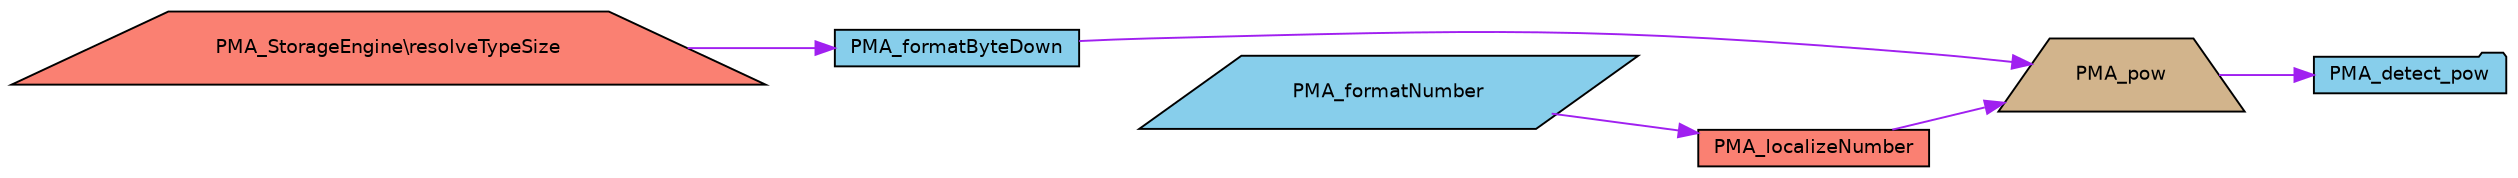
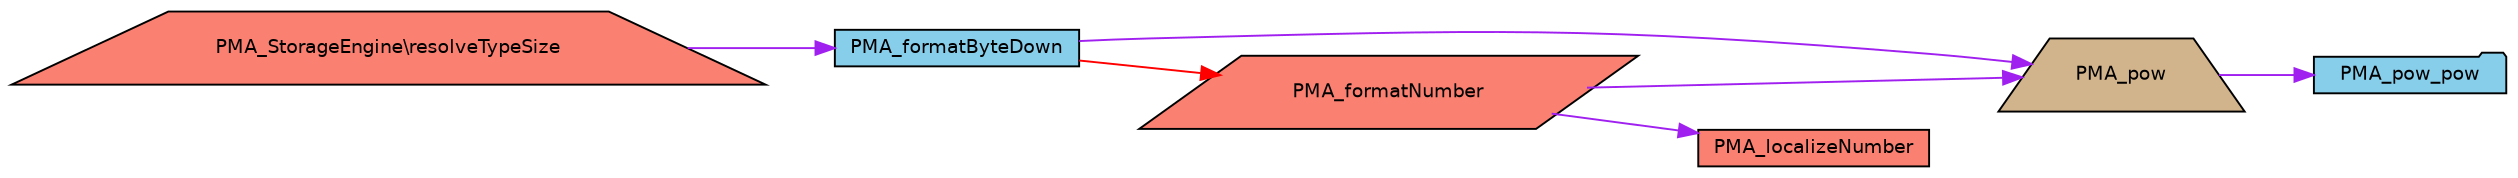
none -> (1140, 67)
(2410, 75) -> (2410, 75)
(1389, 92) -> (1389, 92)
(1939, 119) -> (1795, 83)
